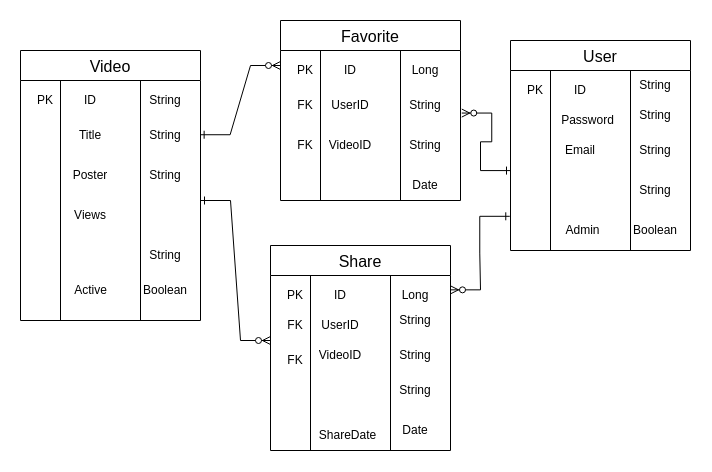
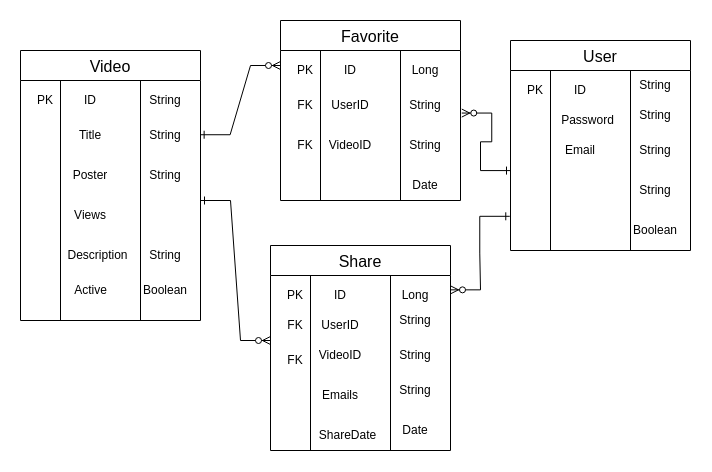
(583, 231) -> none
none -> (98, 256)
none -> (341, 396)
